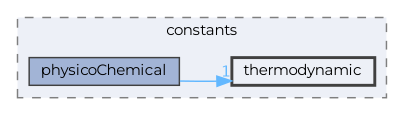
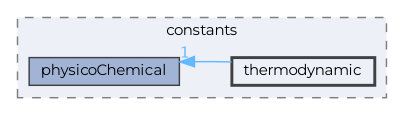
(198, 81) -> (213, 62)
